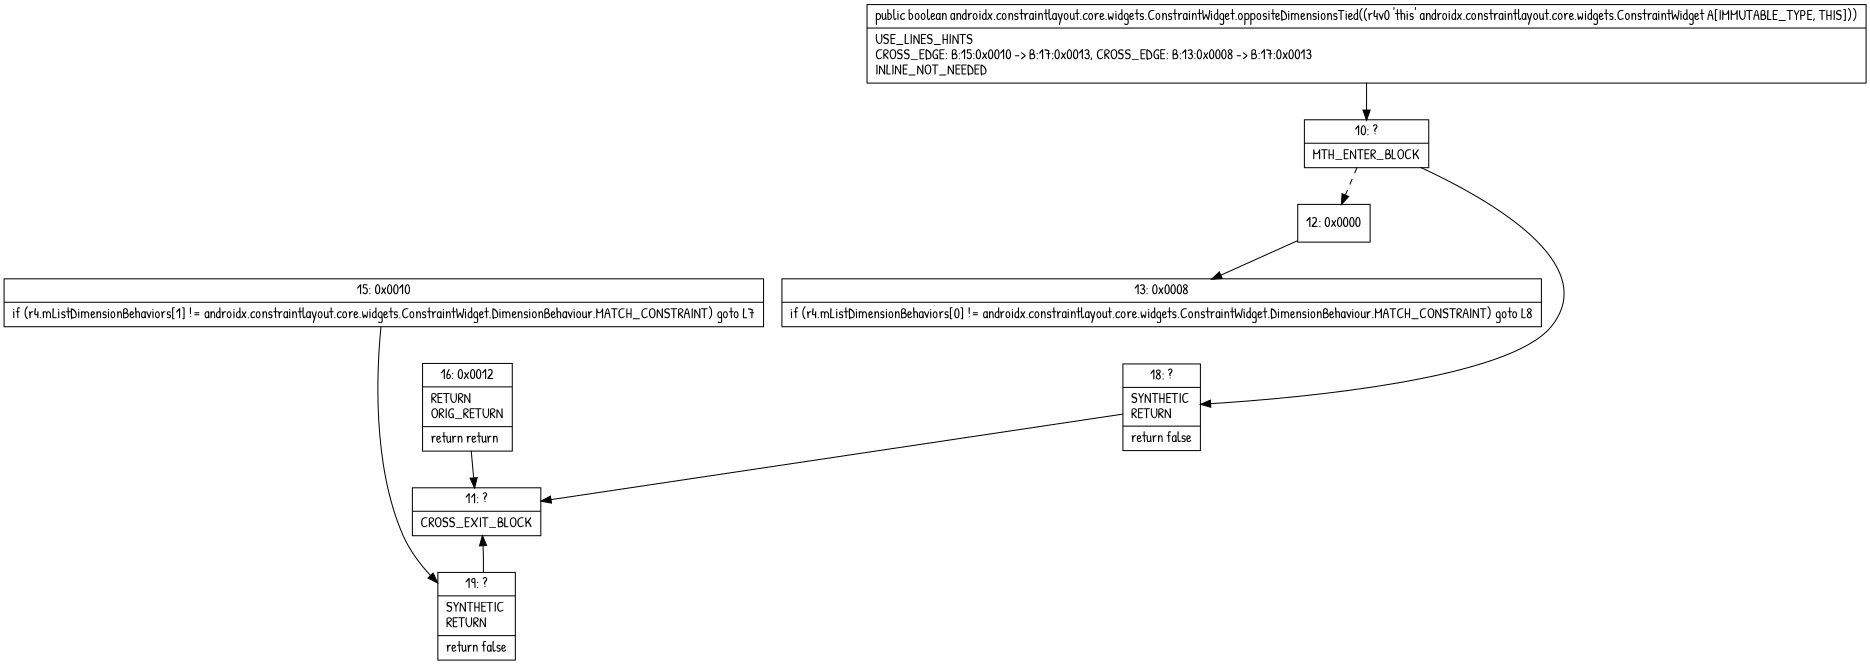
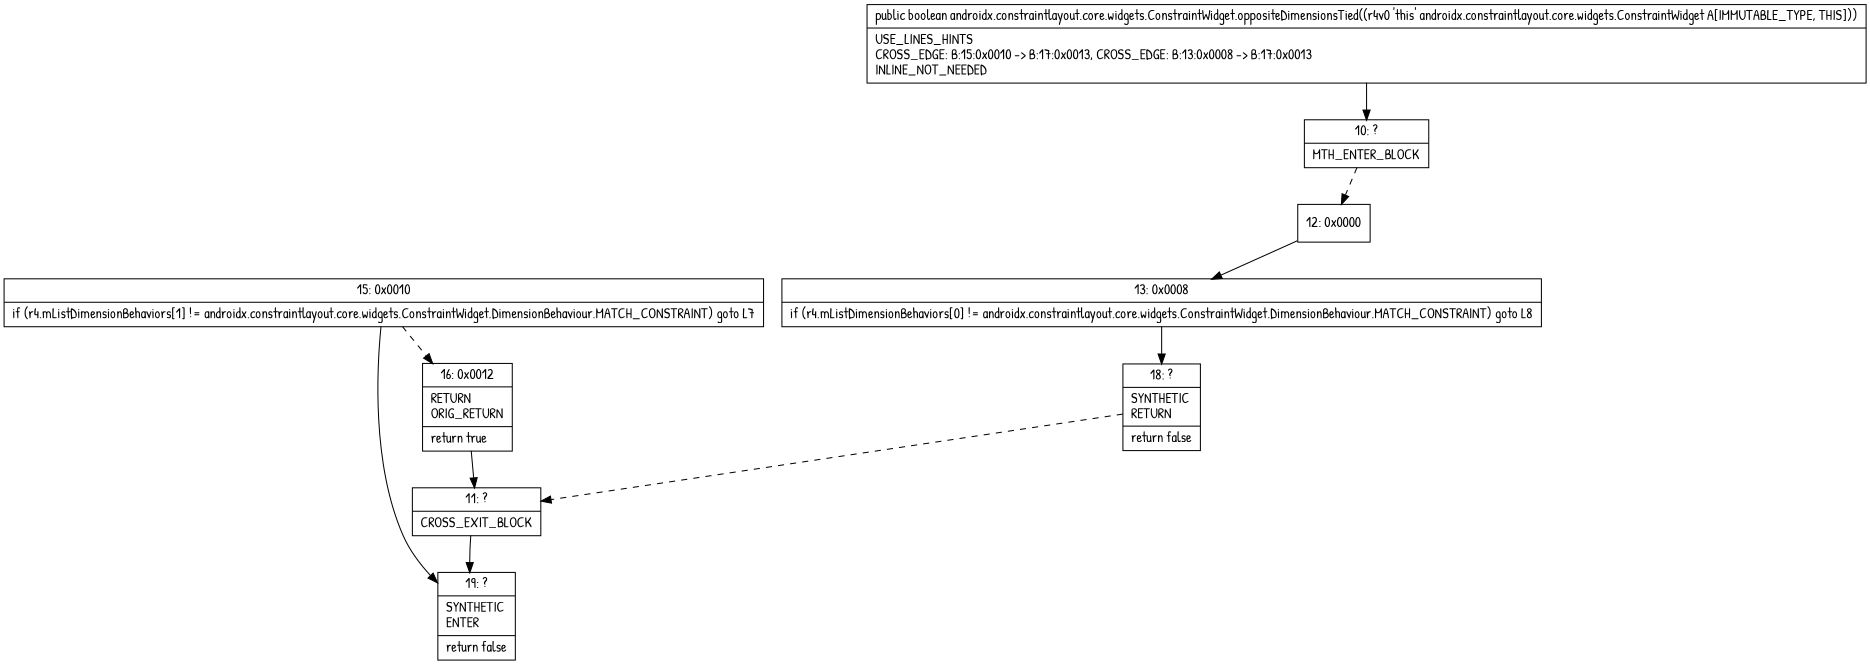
none -> (414, 341)
(1500, 357) -> (1162, 340)
(465, 438) -> (459, 438)
(837, 457) -> (837, 457)
(483, 559) -> (470, 549)
(466, 623) -> (463, 623)
